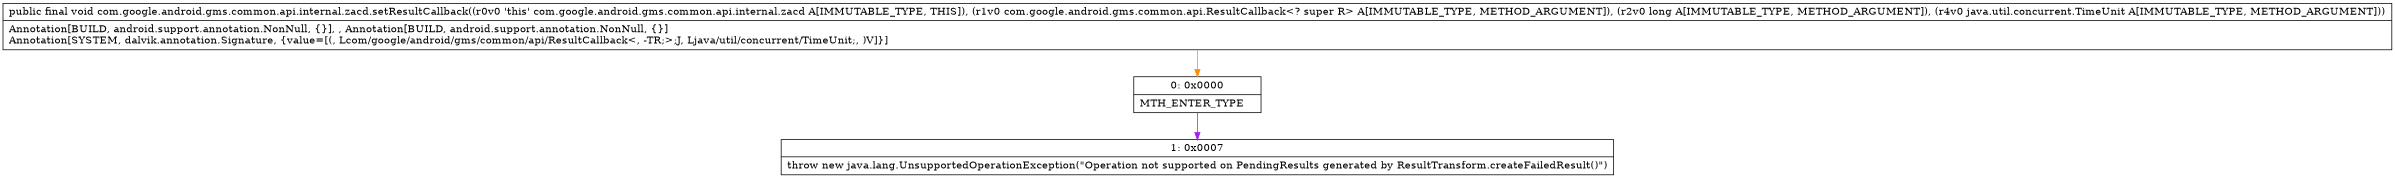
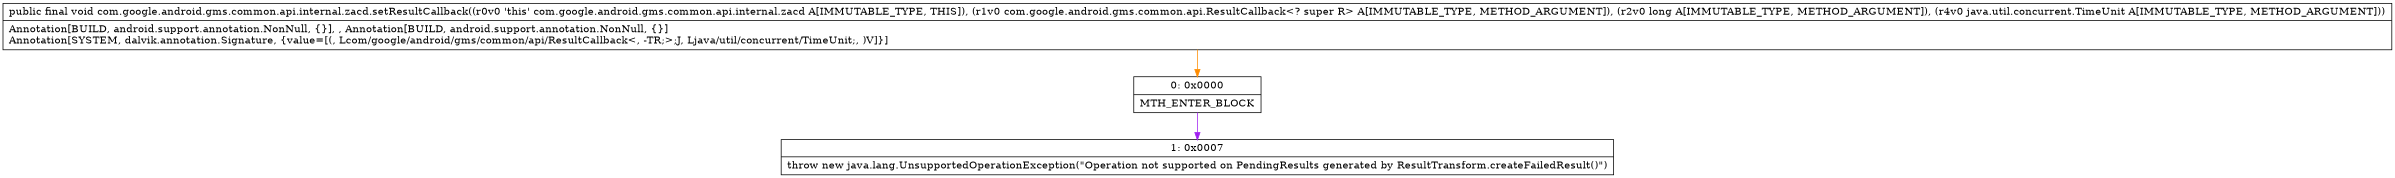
(1192, 103) -> (1197, 103)
